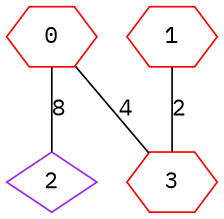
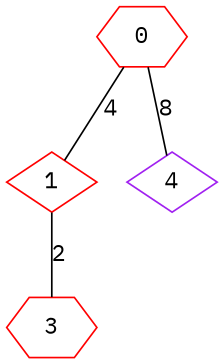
(172, 37) -> (52, 182)
(112, 110) -> (94, 114)
(52, 182) -> (172, 182)
